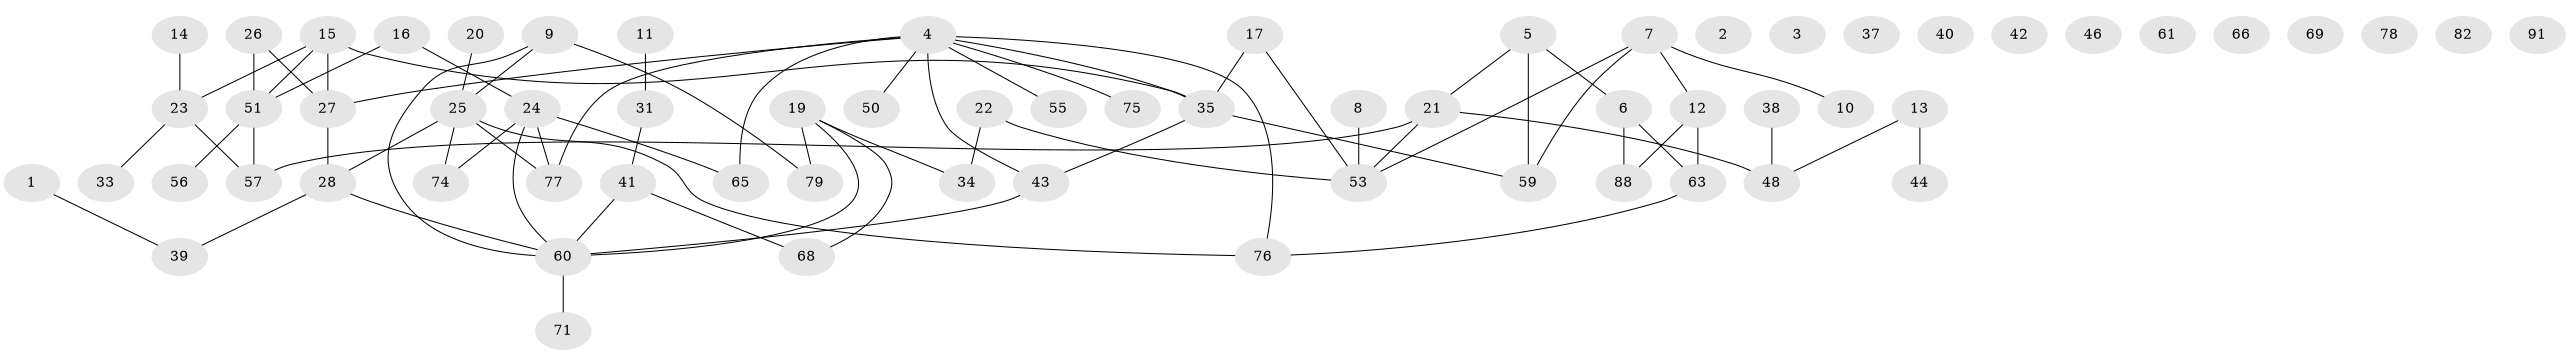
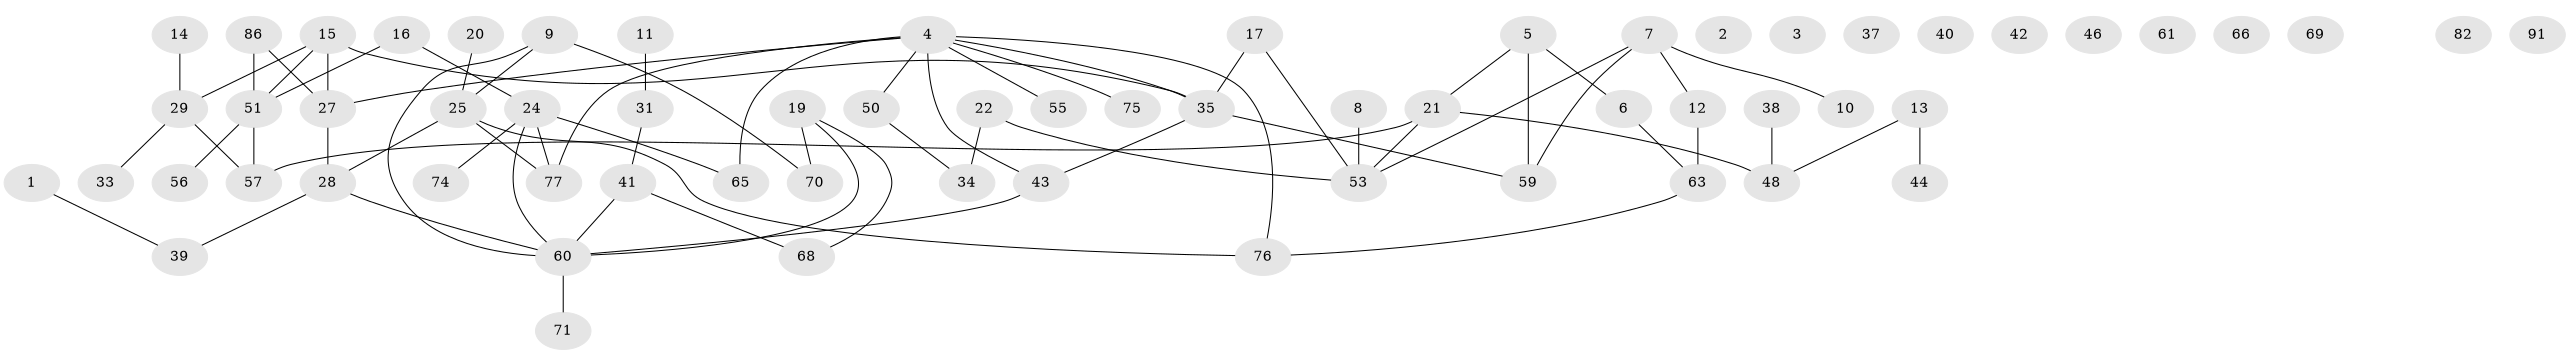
(254, 35) -> (254, 35)
(2390, 35) -> none
(180, 109) -> (180, 109)
(451, 139) -> none
(900, 154) -> (912, 140)
(815, 183) -> (815, 183)
(1624, 183) -> none
